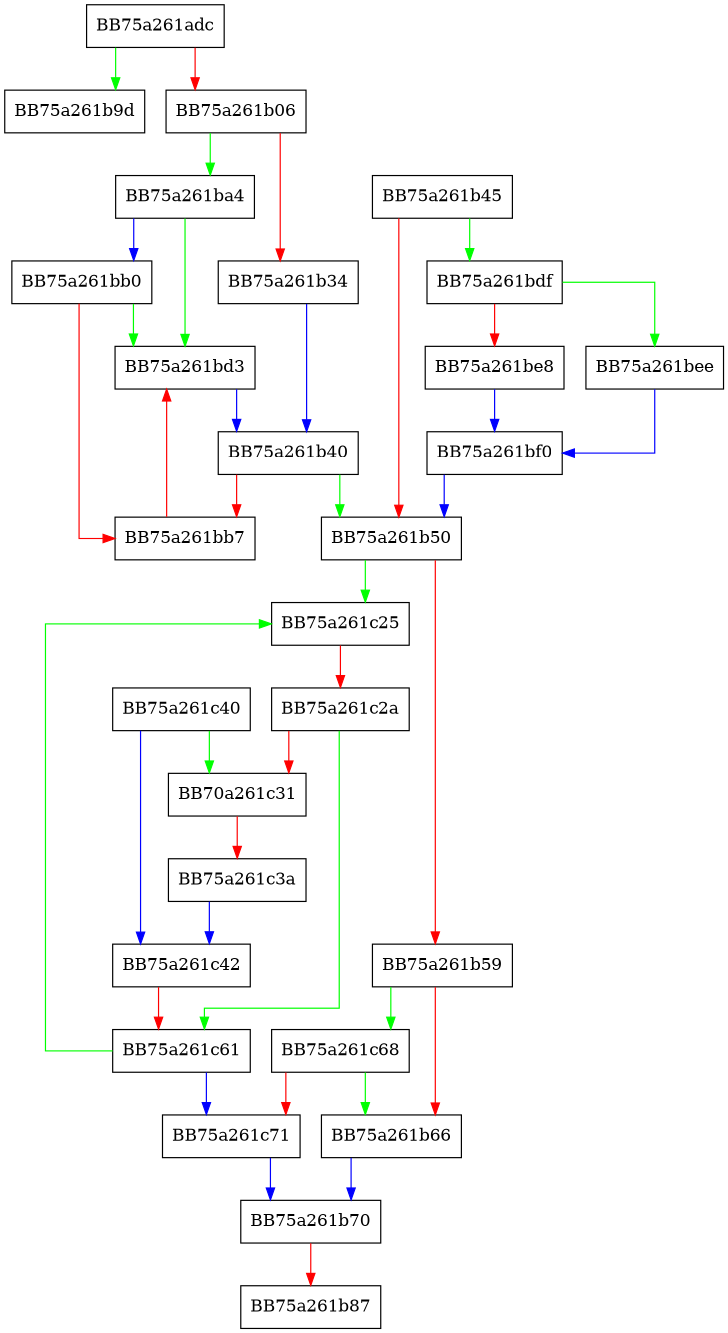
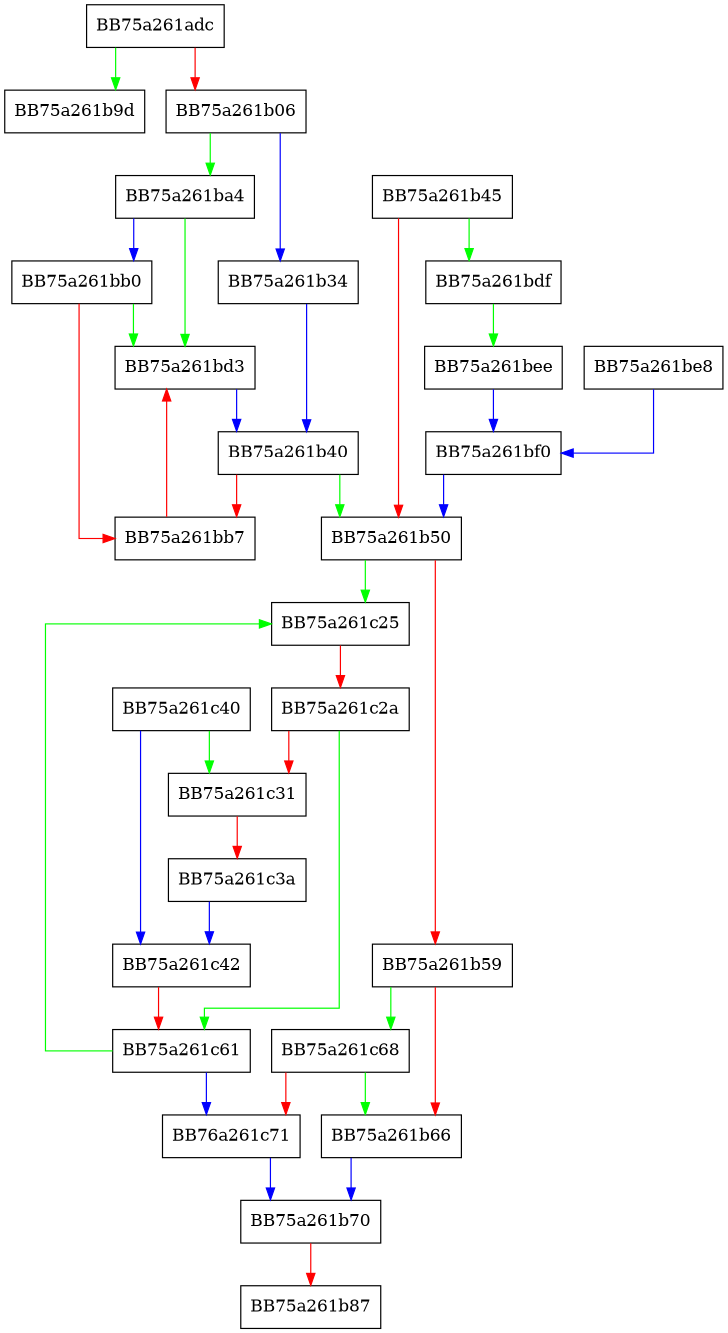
(280, 191) -> (280, 191)
(495, 319) -> none
(237, 795) -> (237, 795)
(231, 1136) -> (231, 1136)
